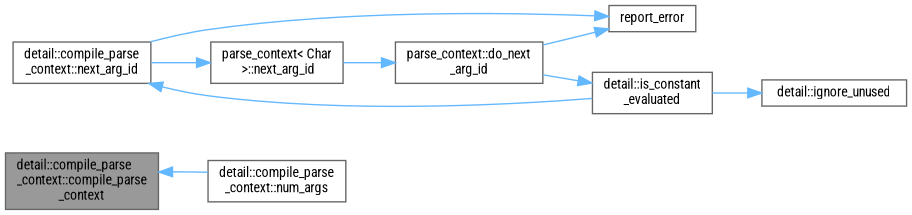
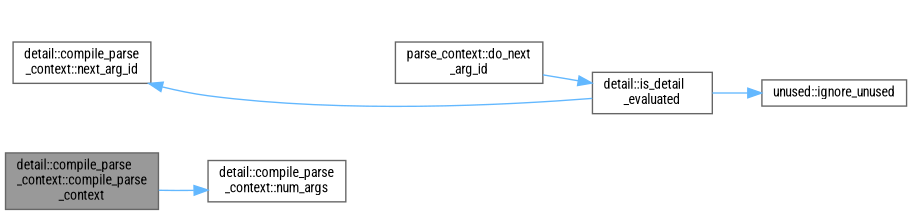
(652, 19) -> none
(277, 63) -> none
(652, 93) -> (652, 93)
(834, 93) -> (834, 93)
(190, 172) -> (176, 190)
